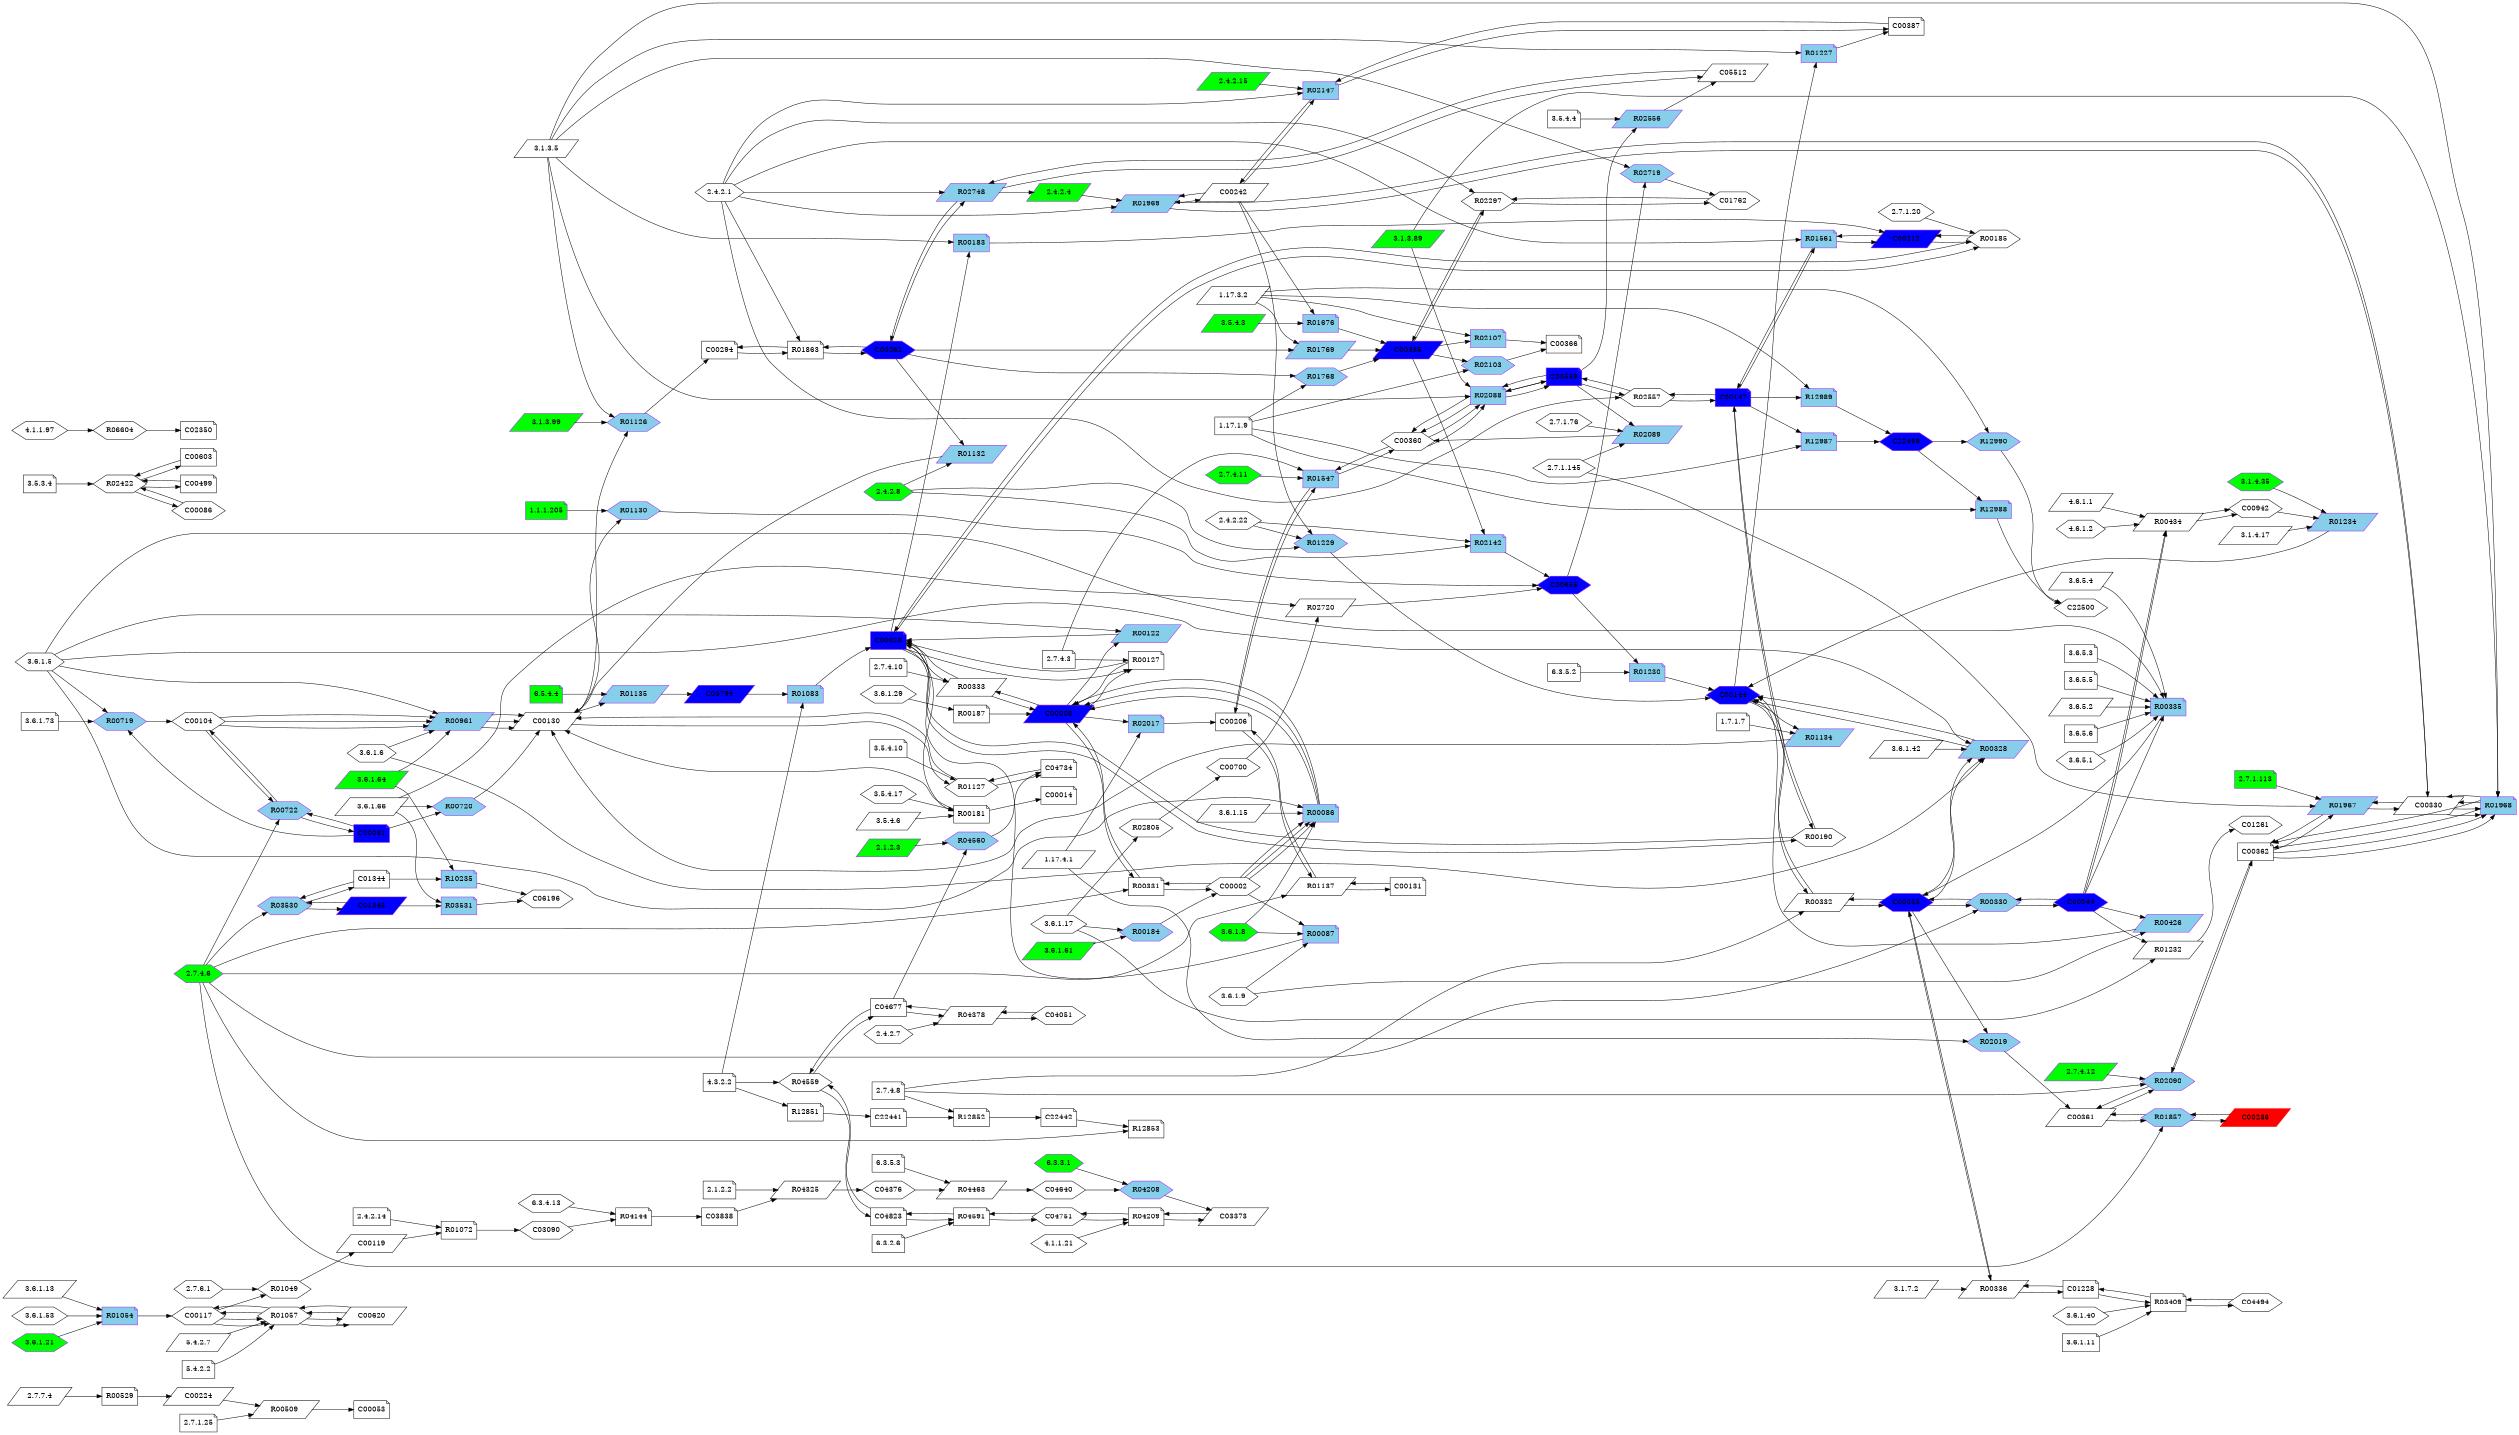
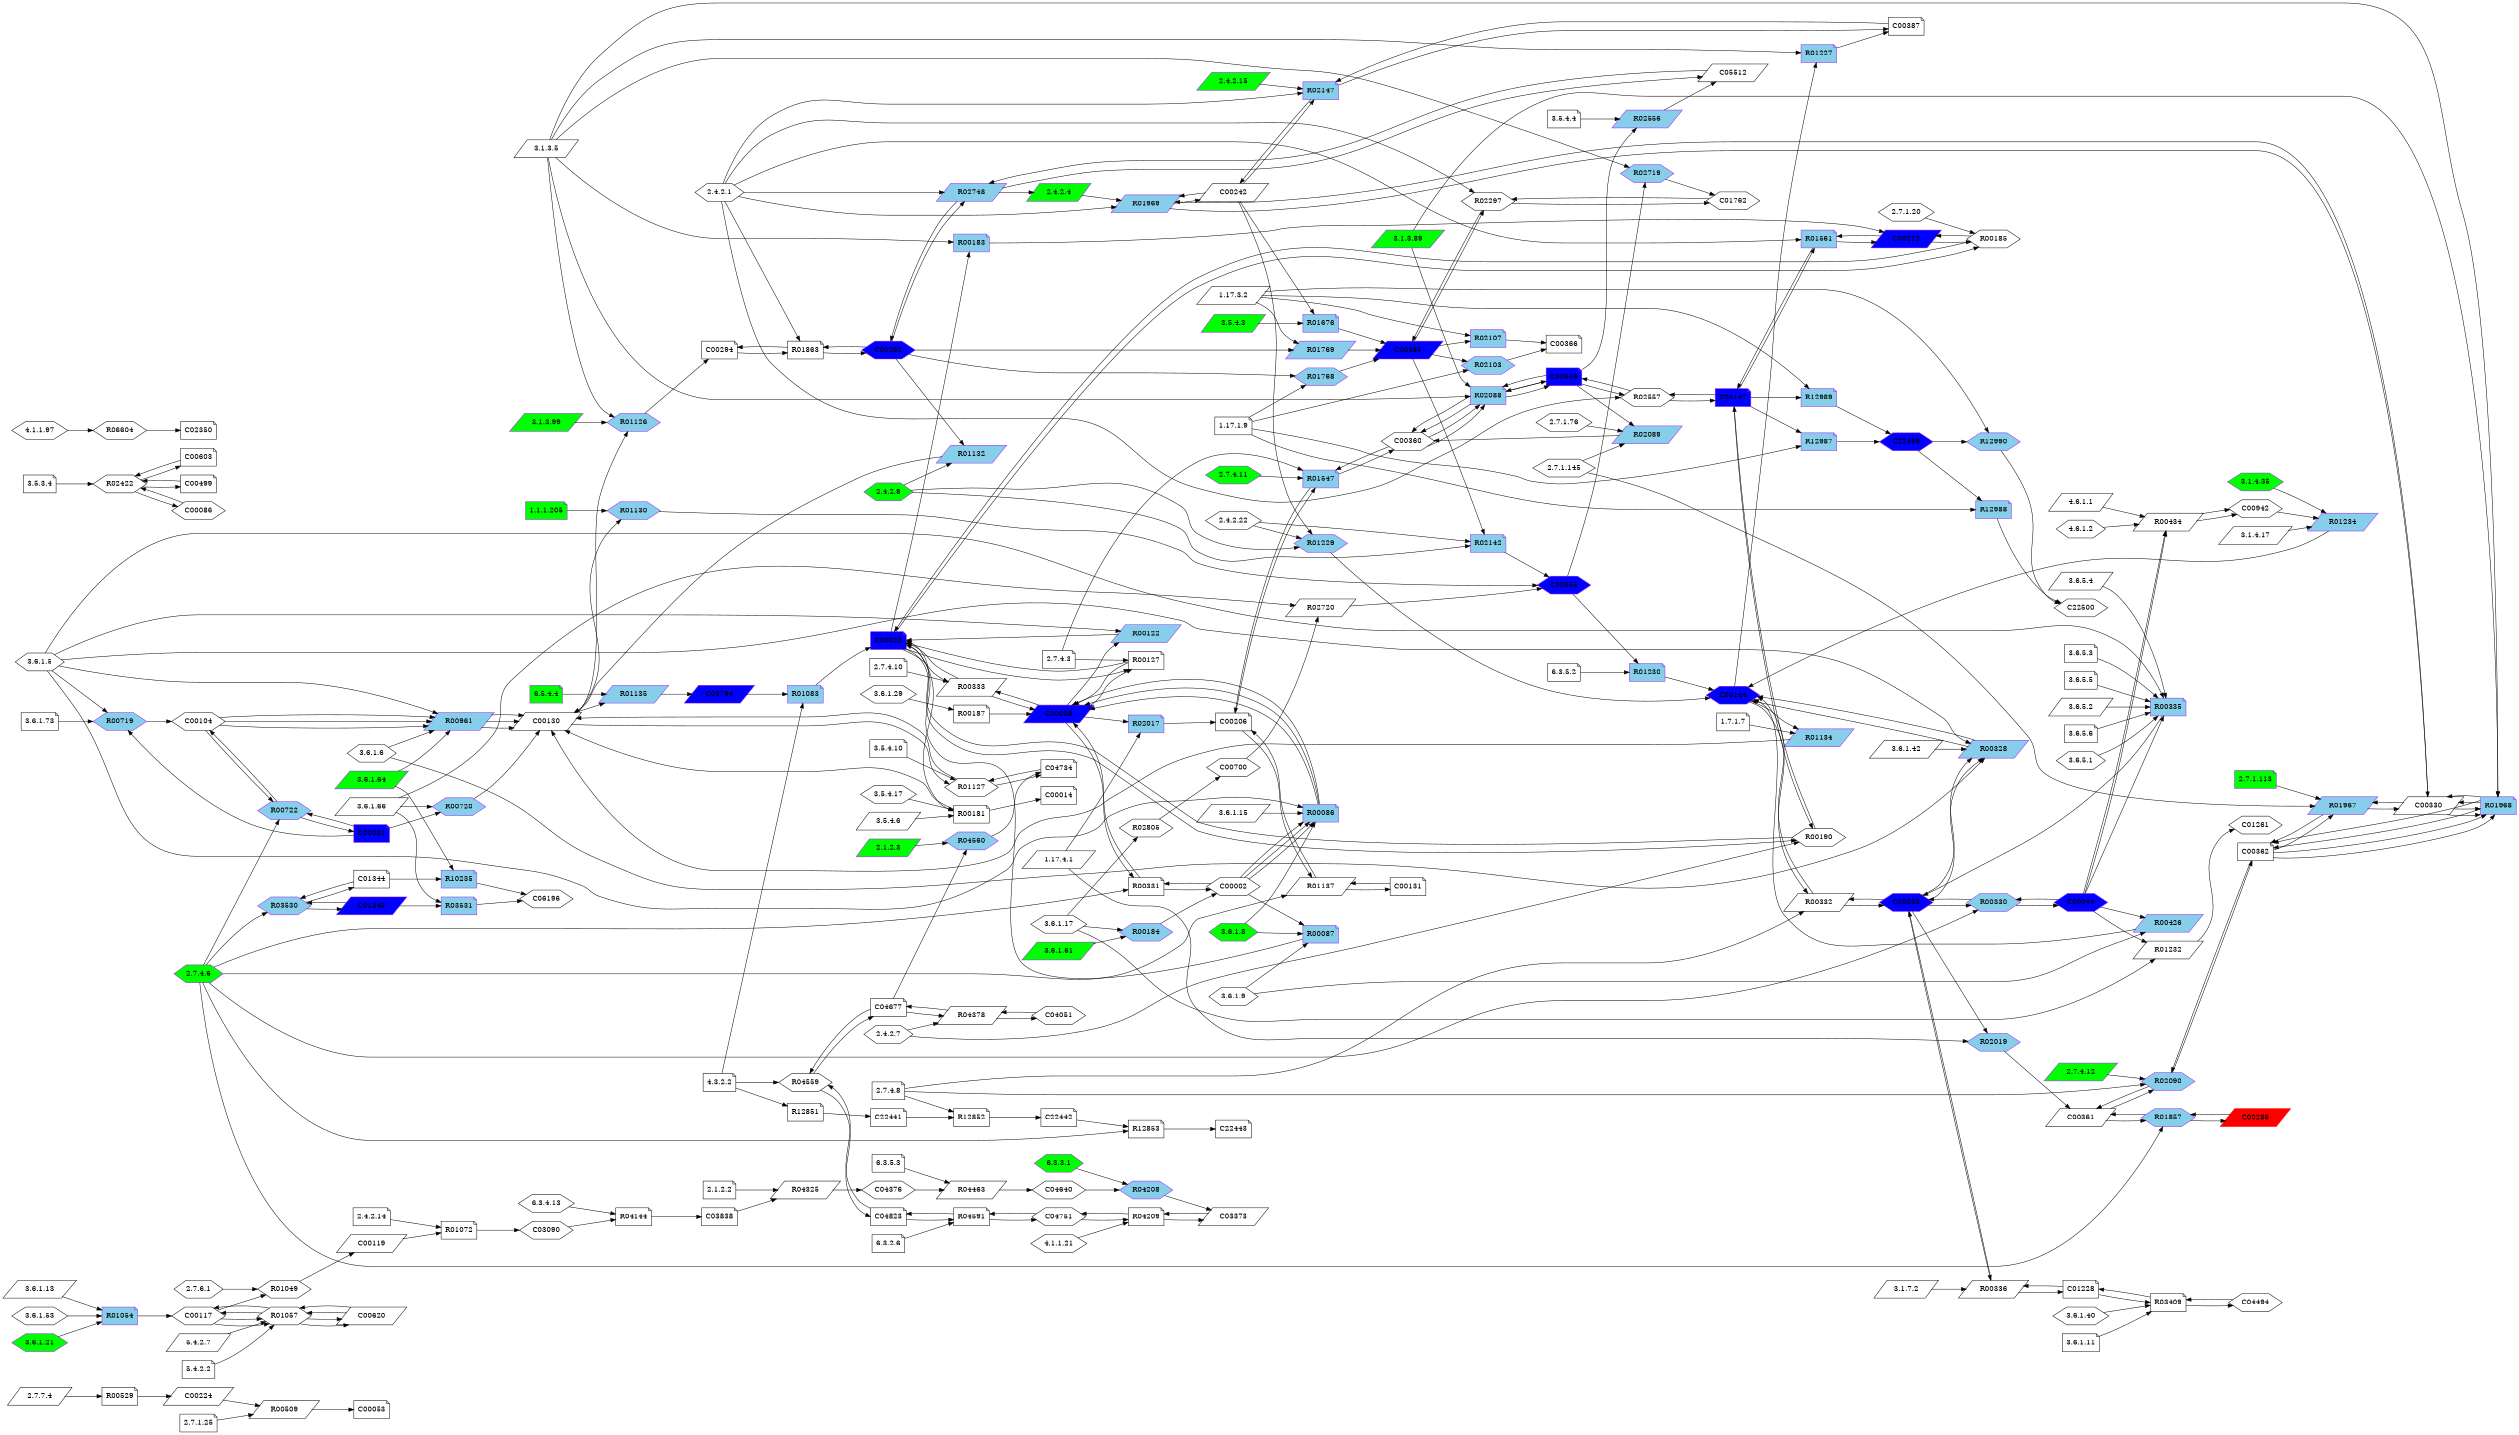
none -> (1351, 948)
none -> (1233, 1129)
